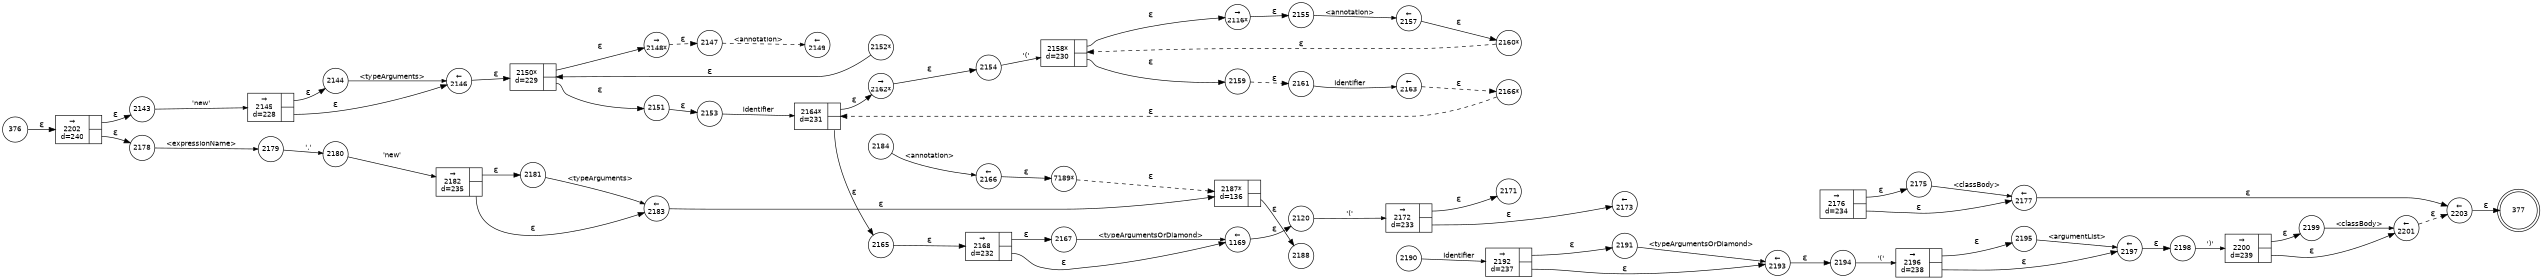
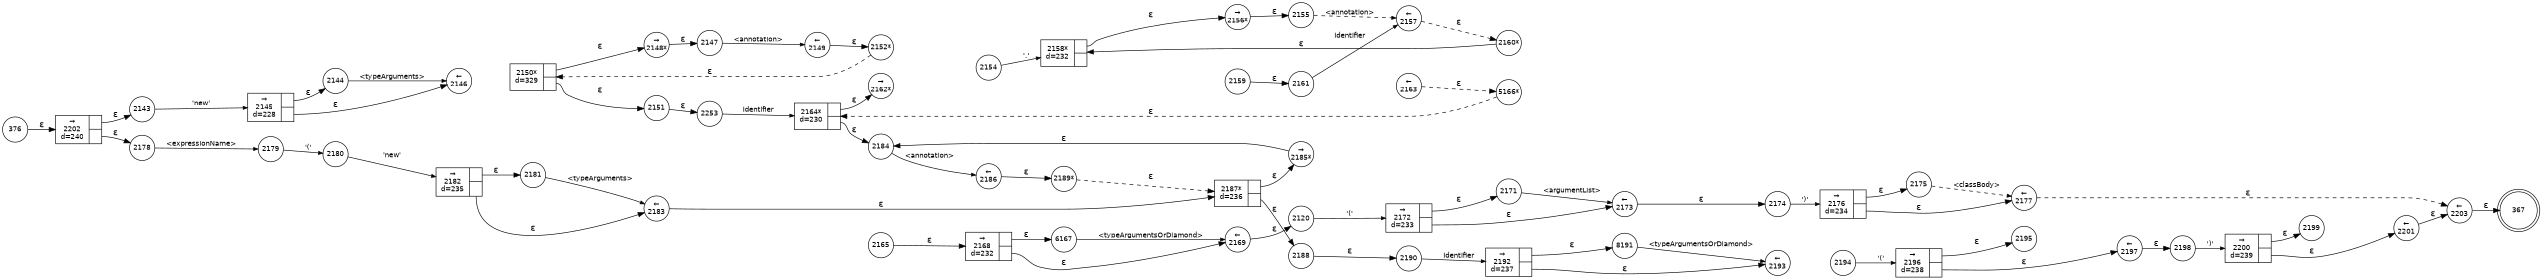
(1238, 17) -> (1238, 17)
(1353, 17) -> (1353, 17)
(1456, 30) -> (1456, 30)
(680, 44) -> (680, 44)
(761, 44) -> (761, 44)
none -> (846, 46)
(1295, 49) -> (1295, 49)
(1026, 56) -> (1026, 56)
(1058, 57) -> (1058, 57)
(719, 76) -> (719, 76)
(932, 77) -> none
(488, 79) -> none
(1151, 79) -> none
(527, 81) -> (527, 81)
(1266, 83) -> (1266, 83)
(1353, 88) -> (1351, 54)
(1509, 92) -> (1509, 92)
(710, 114) -> (710, 114)
(811, 120) -> (811, 120)
(308, 148) -> (308, 148)
none -> (1301, 154)
(989, 176) -> (989, 176)
(1064, 179) -> (1064, 179)
(846, 182) -> (850, 133)
(1969, 191) -> (1969, 191)
(1231, 197) -> (1231, 197)
none -> (1565, 198)
(2240, 198) -> (2240, 198)
none -> (1778, 204)
(2519, 210) -> (2519, 210)
(2430, 220) -> (2430, 220)
(2357, 228) -> none
(1064, 240) -> (1064, 240)
(1238, 240) -> (1238, 240)
(2075, 243) -> none
(1625, 246) -> (1625, 246)
none -> (1352, 257)
(1807, 263) -> none
